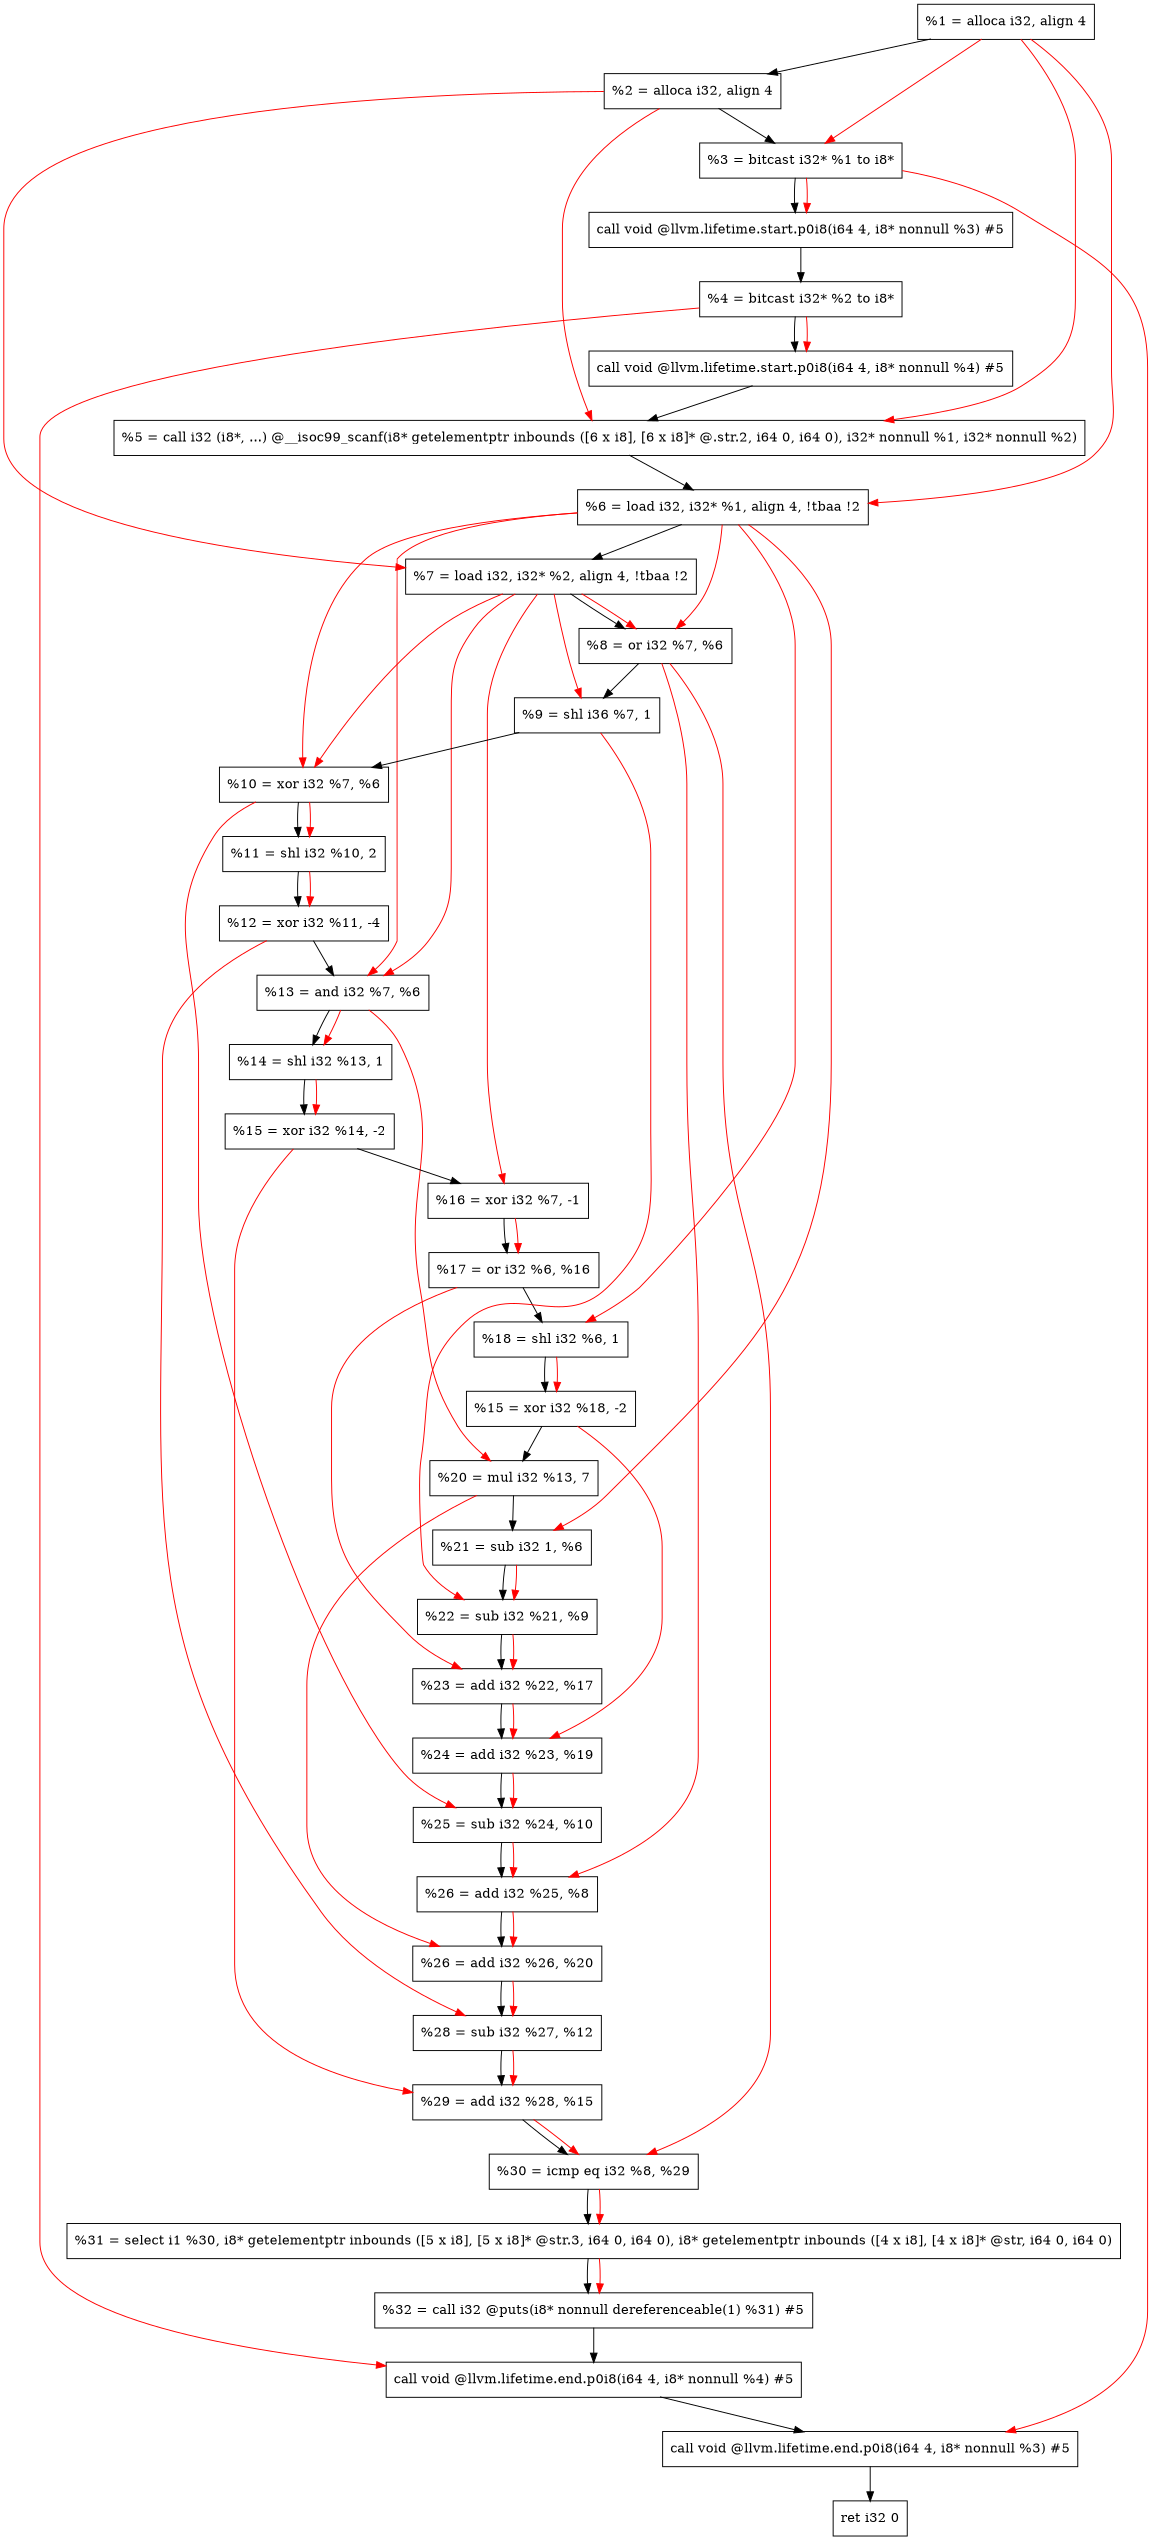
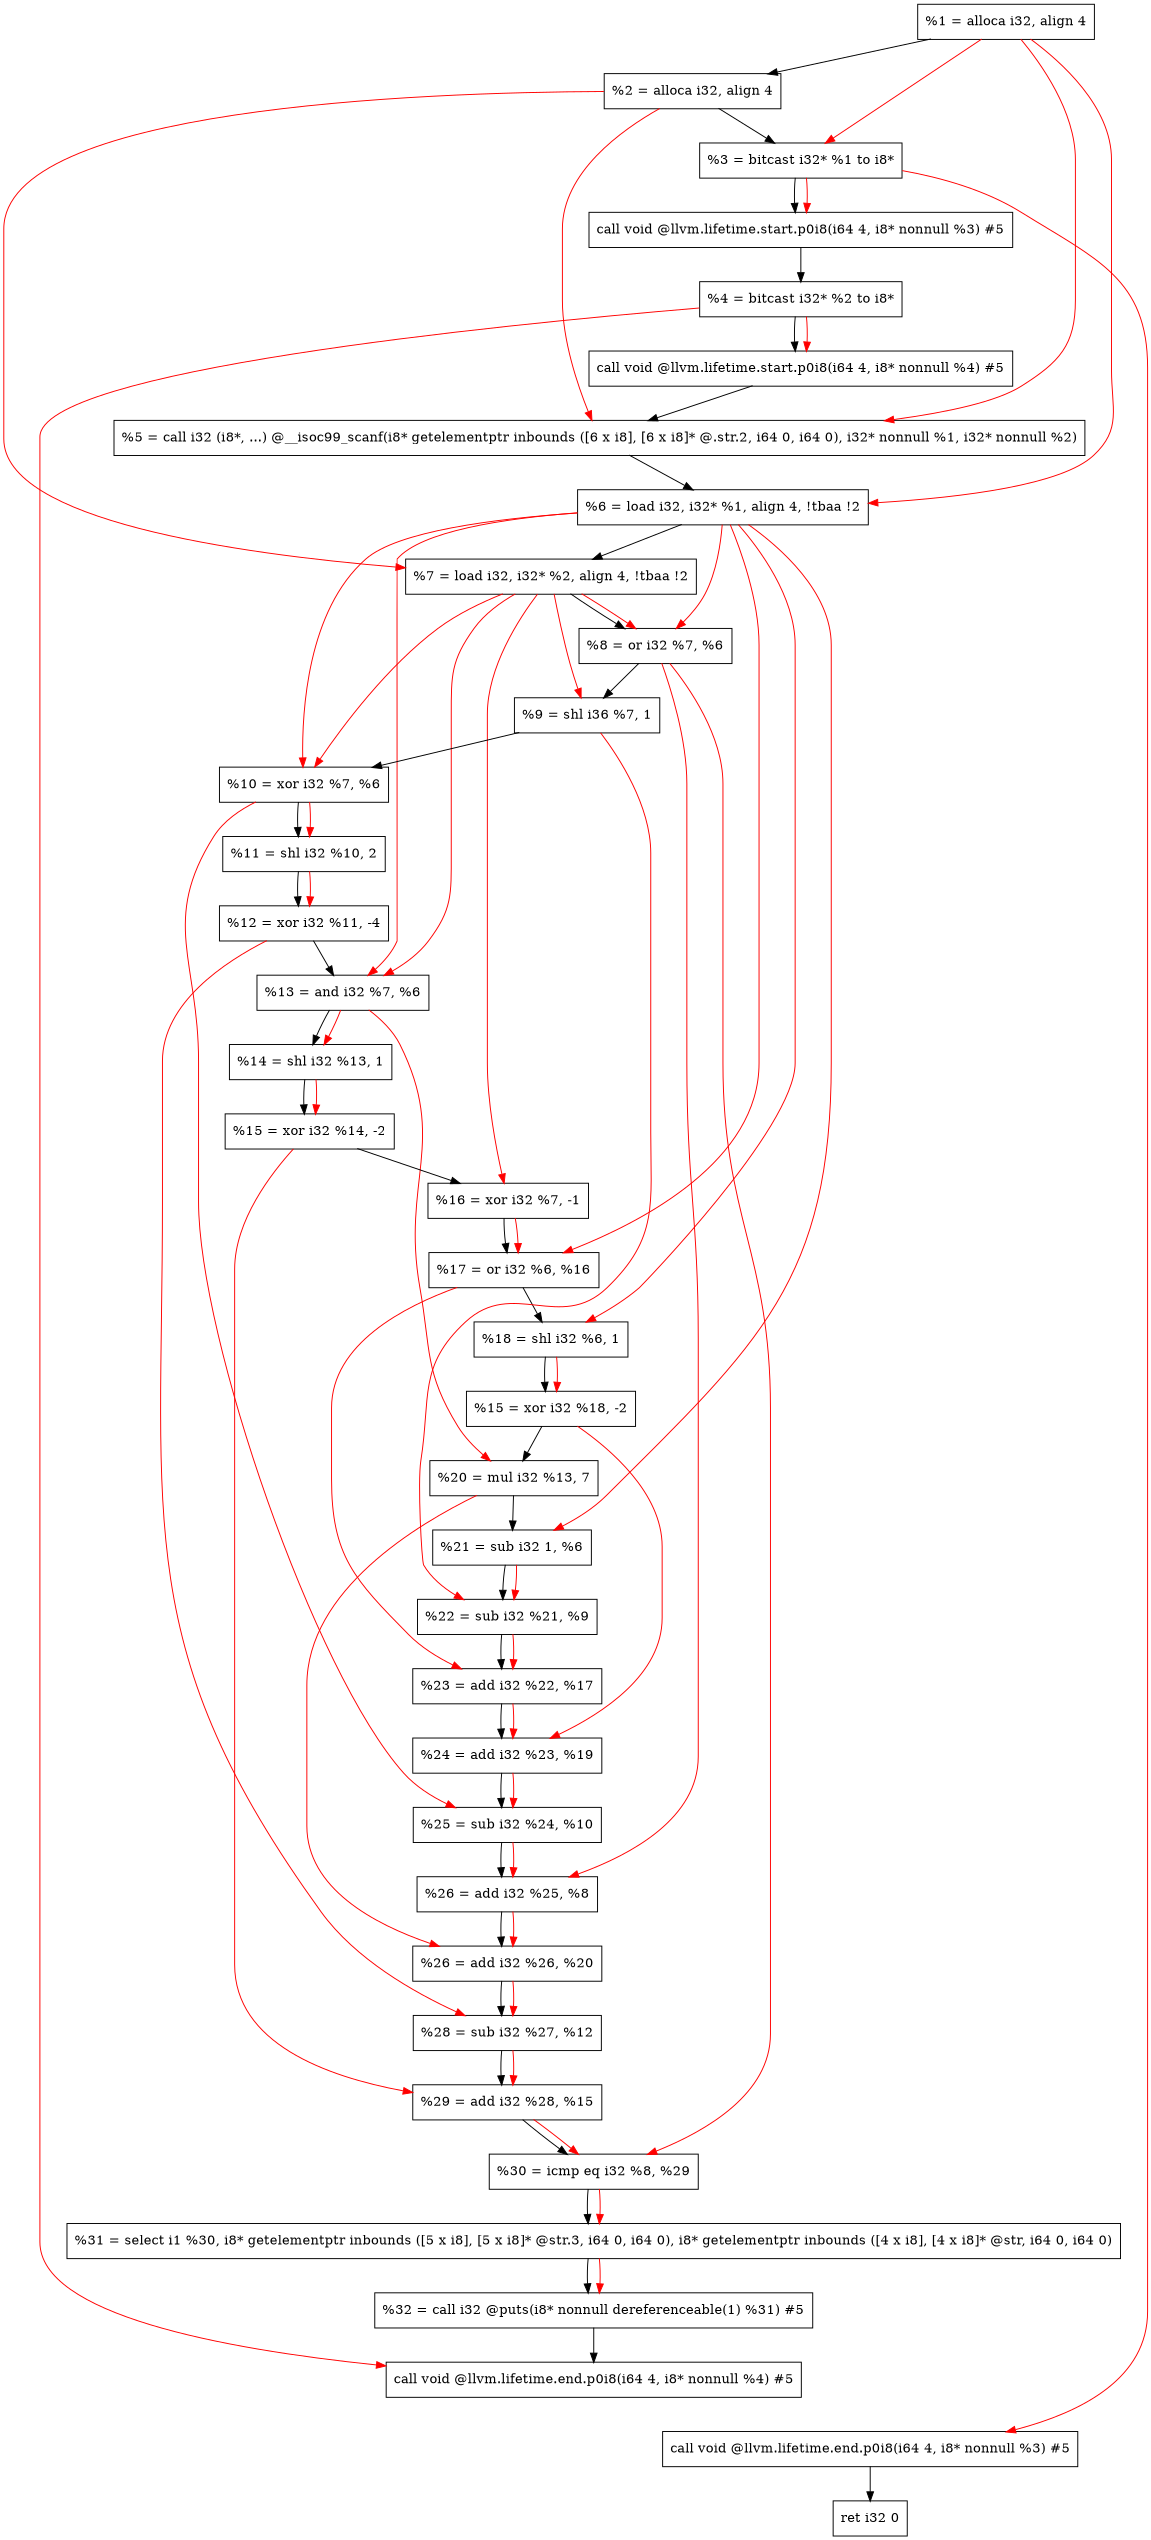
none -> (759, 931)
(727, 2413) -> none
